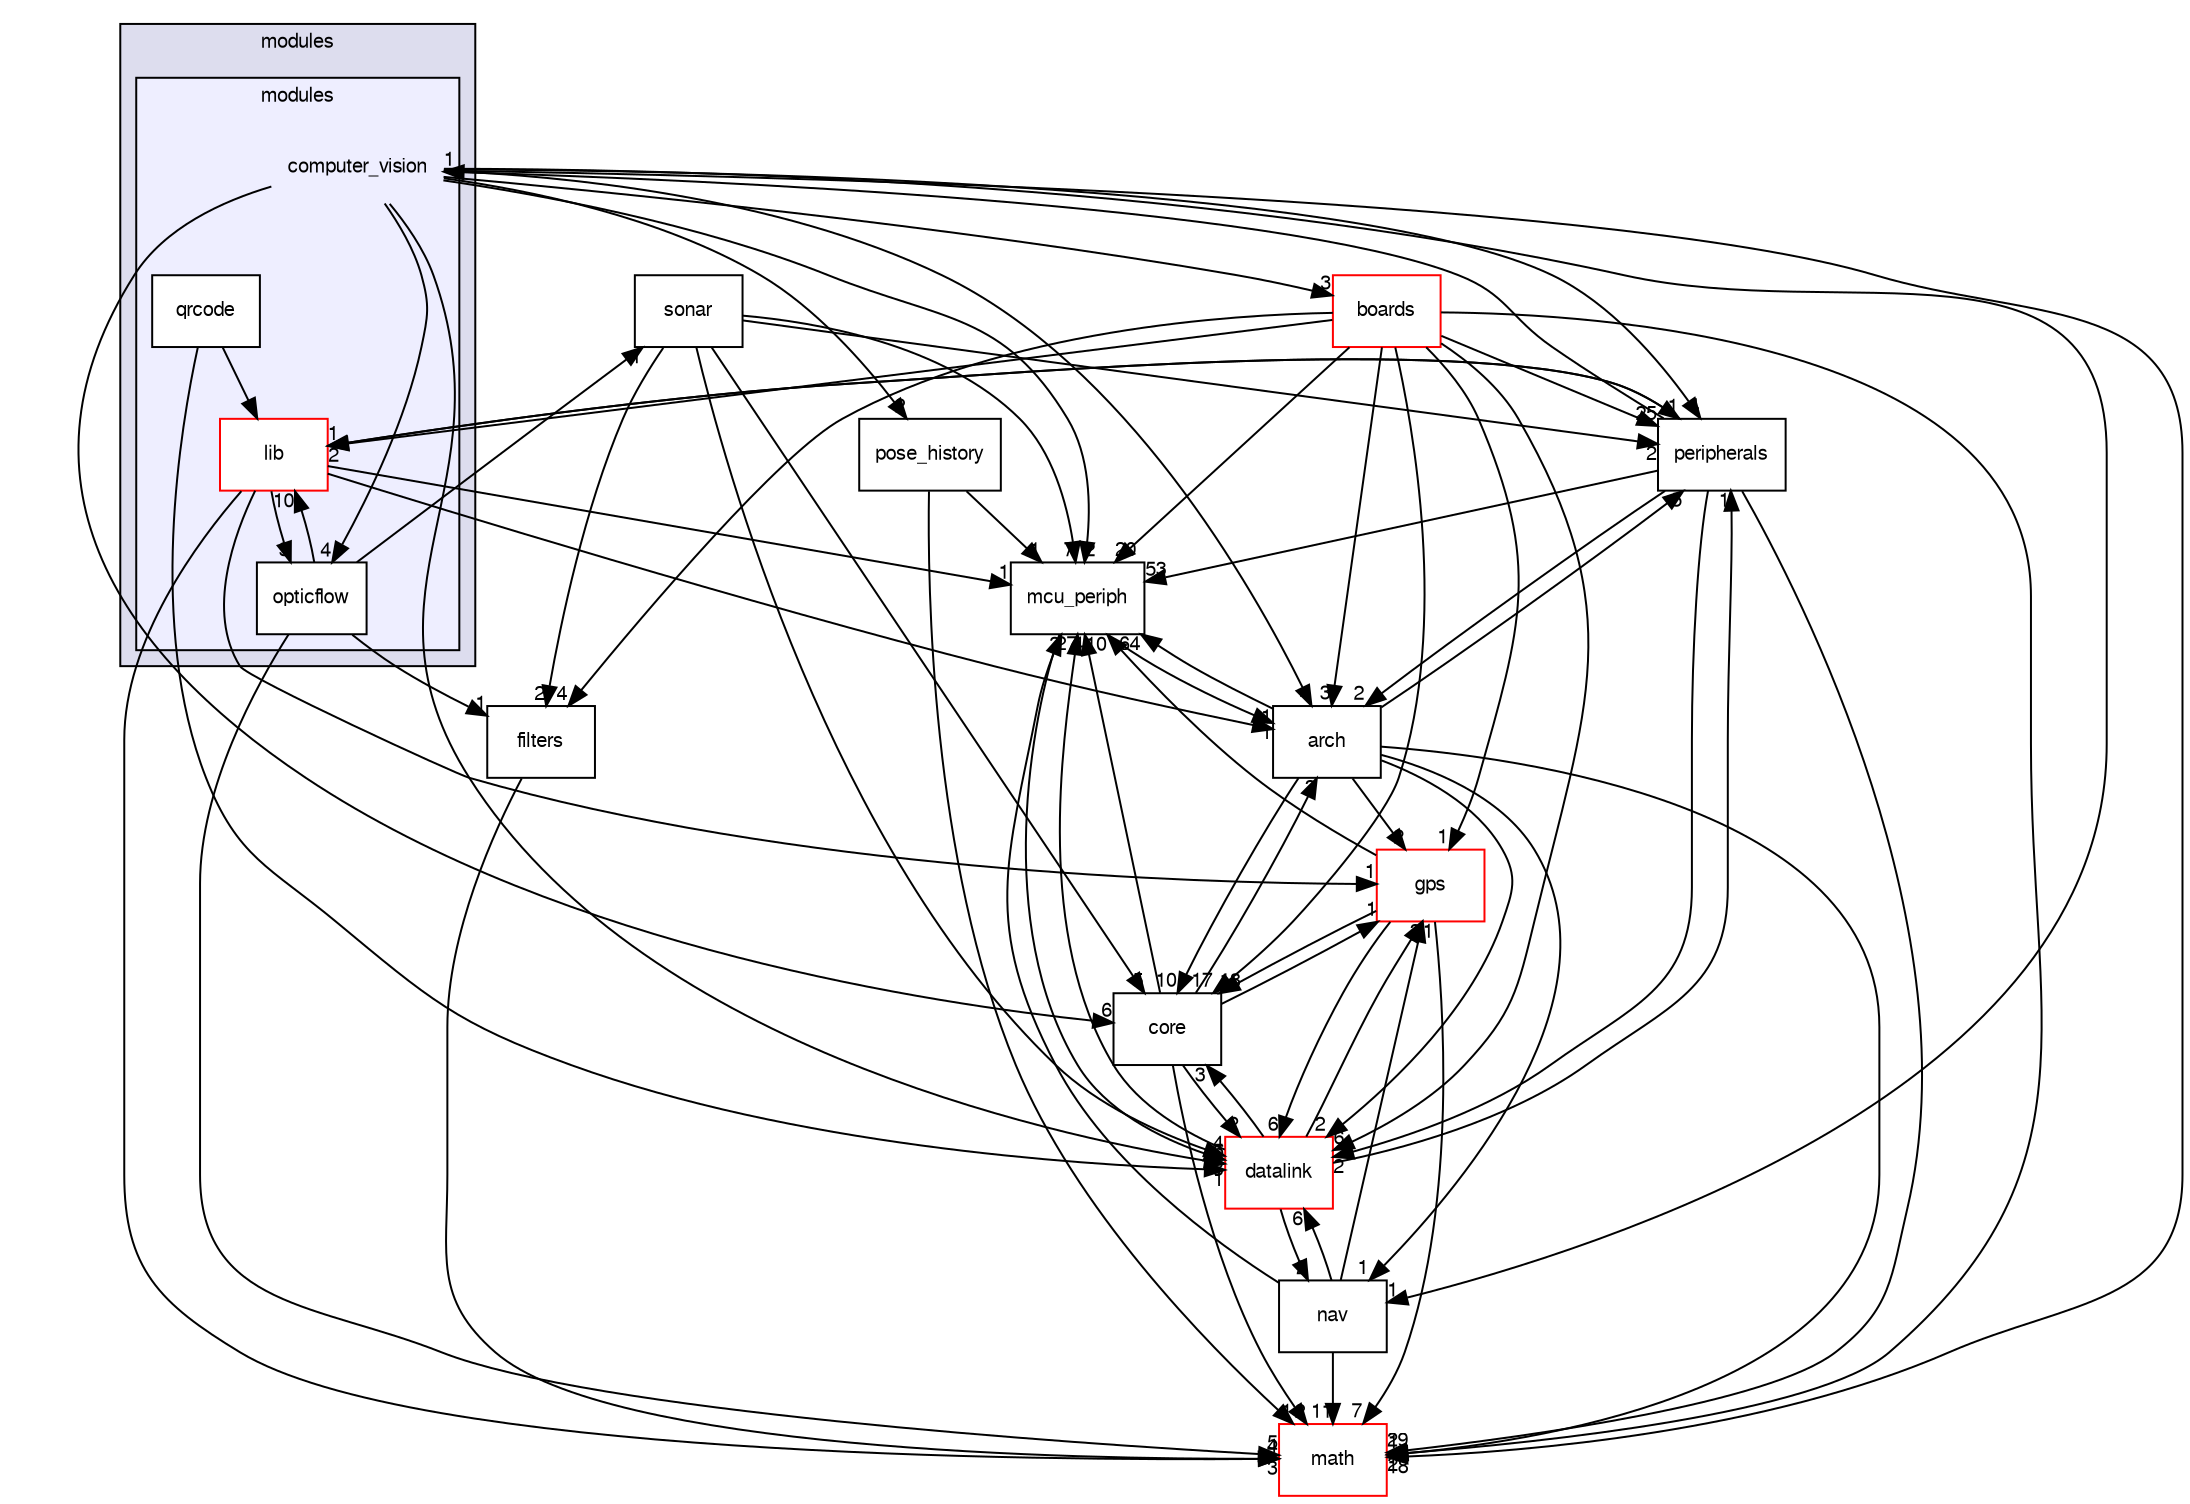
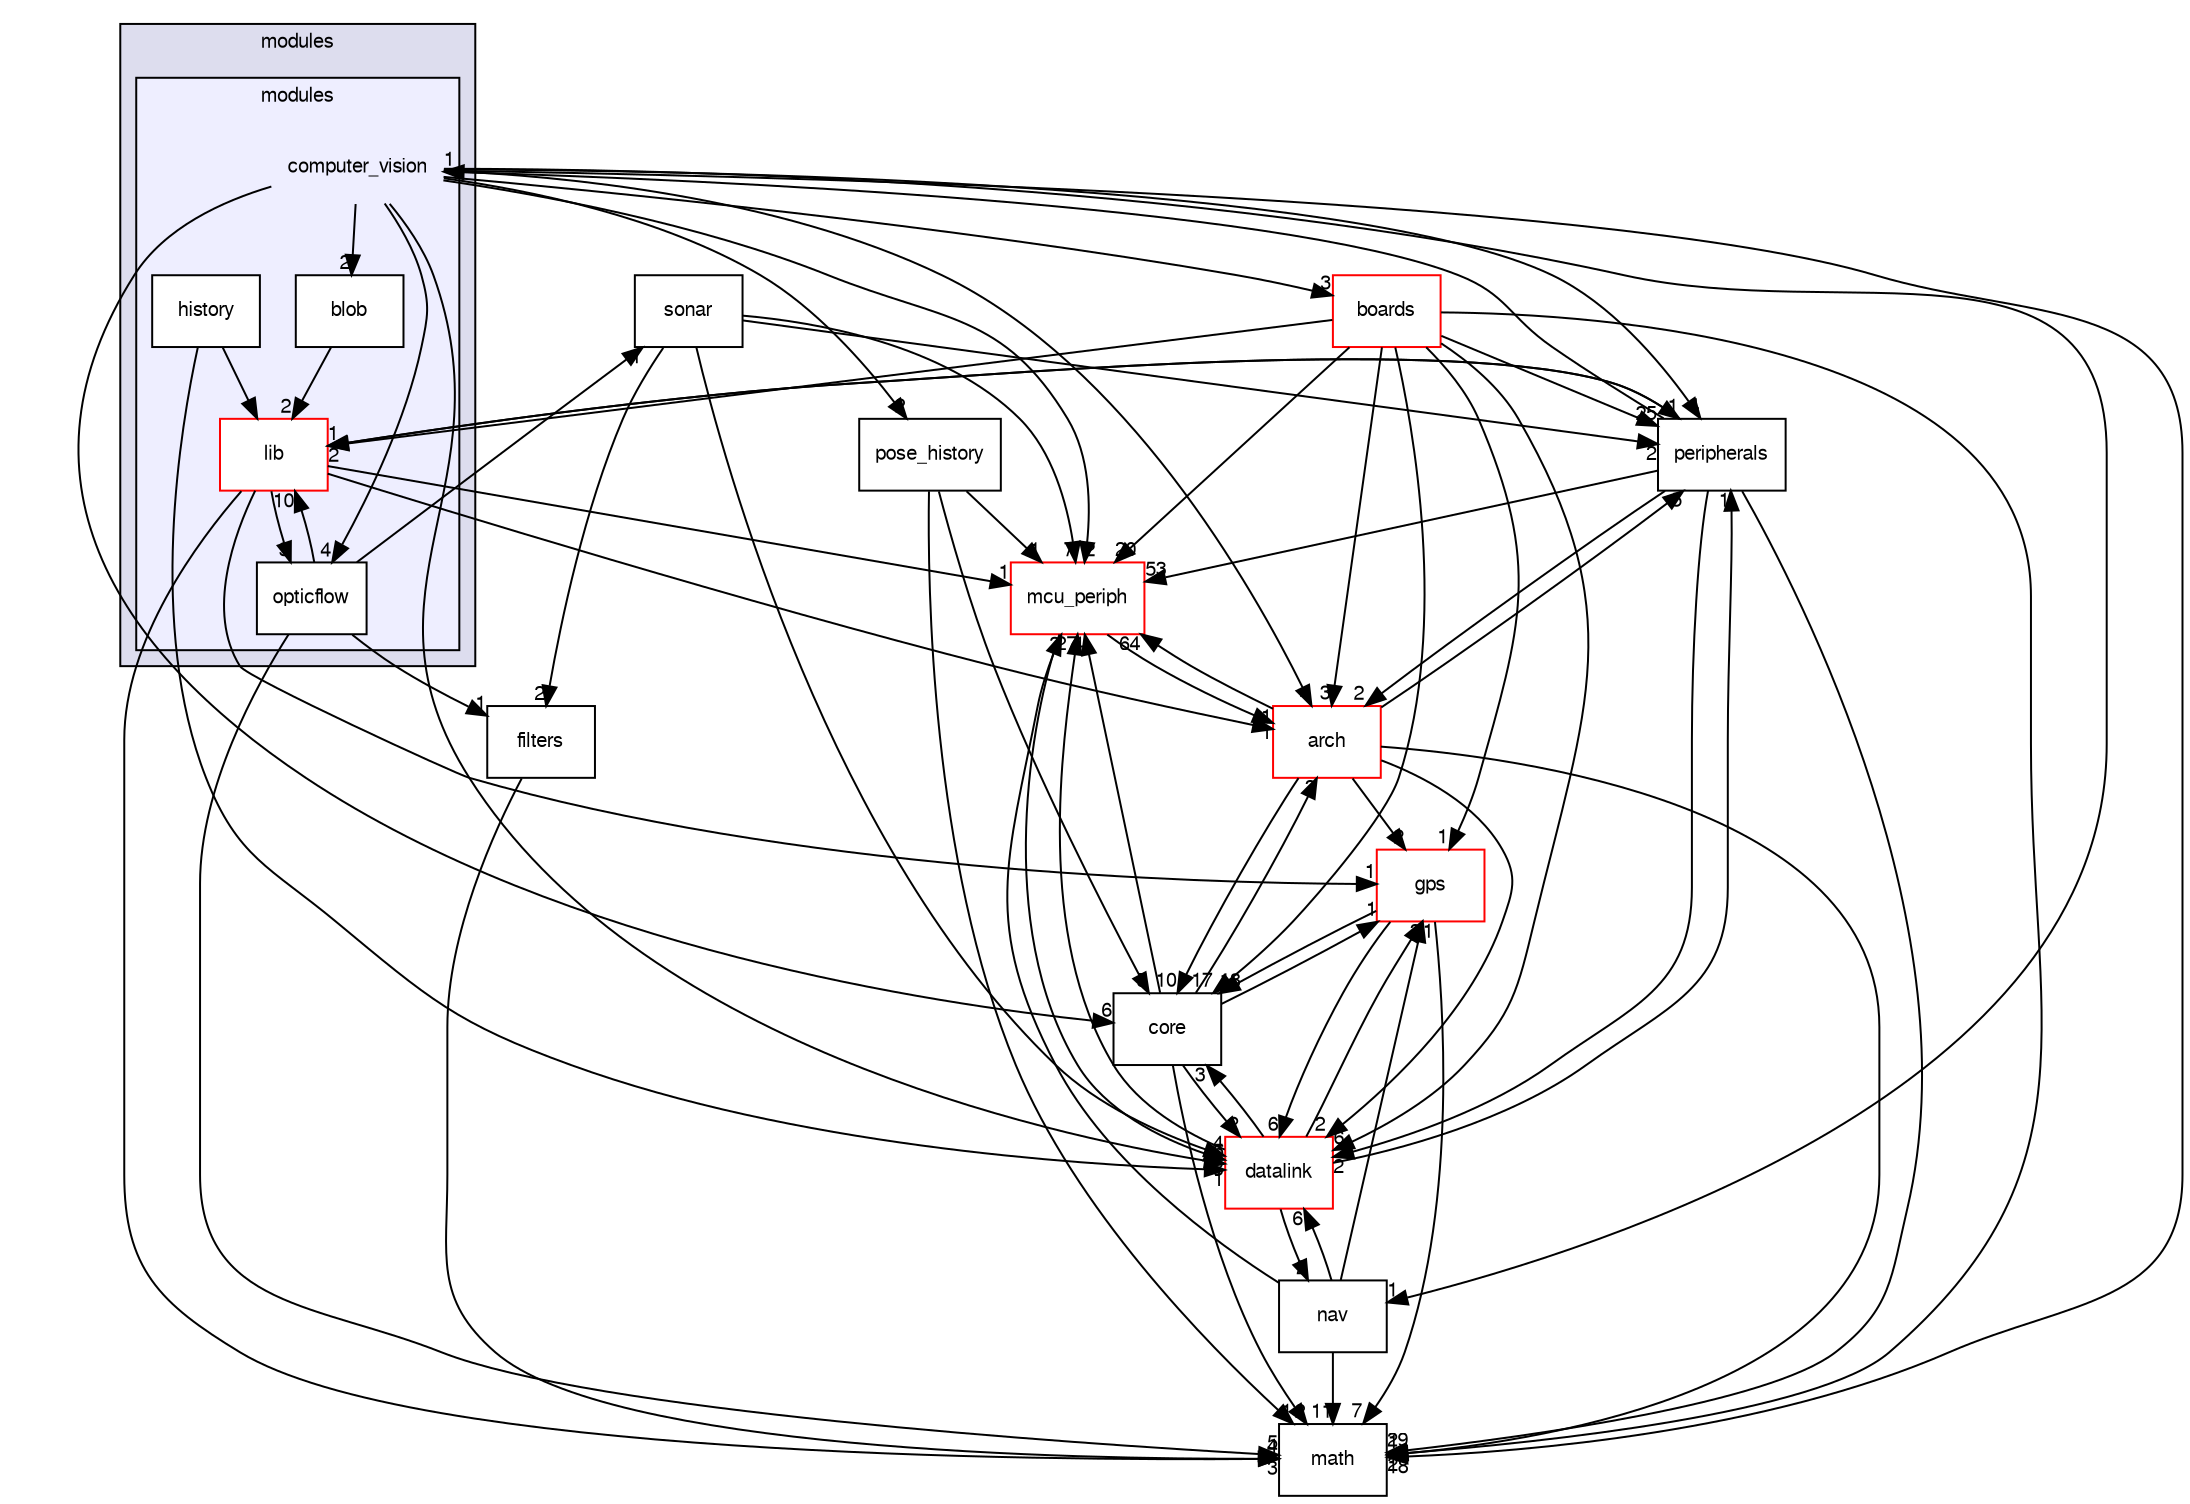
(206, 311) -> (206, 311)
none -> (350, 311)
(860, 410) -> none
(1078, 598) -> (1078, 598)
(891, 615) -> (1019, 727)
(1327, 742) -> (1327, 742)
(1239, 765) -> none
(1554, 989) -> none
(1333, 1460) -> (1333, 1460)
